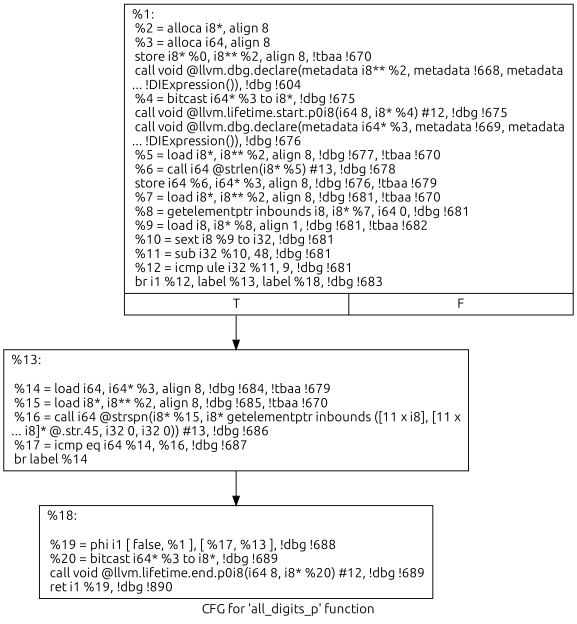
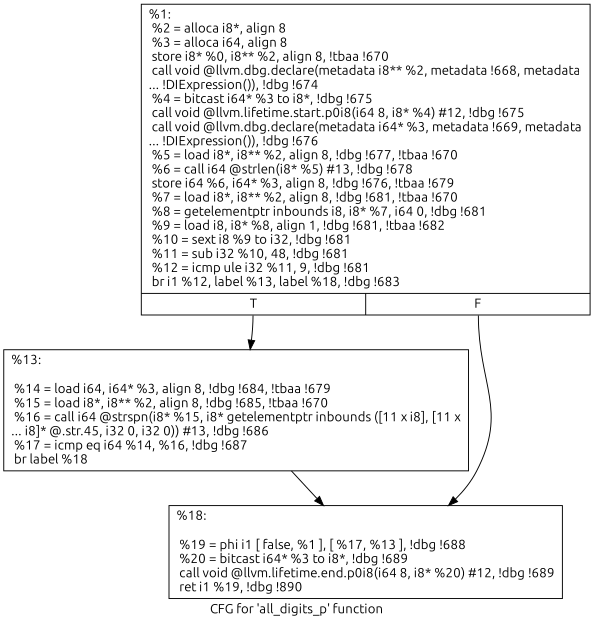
(217, 85) -> (234, 85)
none -> (491, 412)
(50, 460) -> (50, 460)
